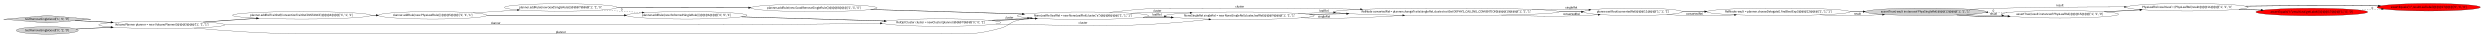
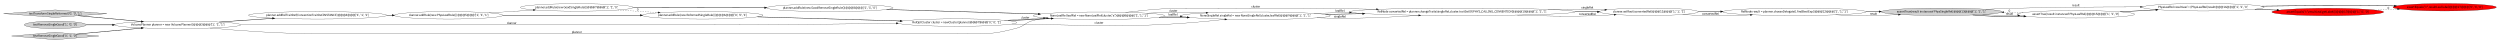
none -> (55, 14)
(47, 19) -> (55, 25)
(47, 30) -> (55, 36)
